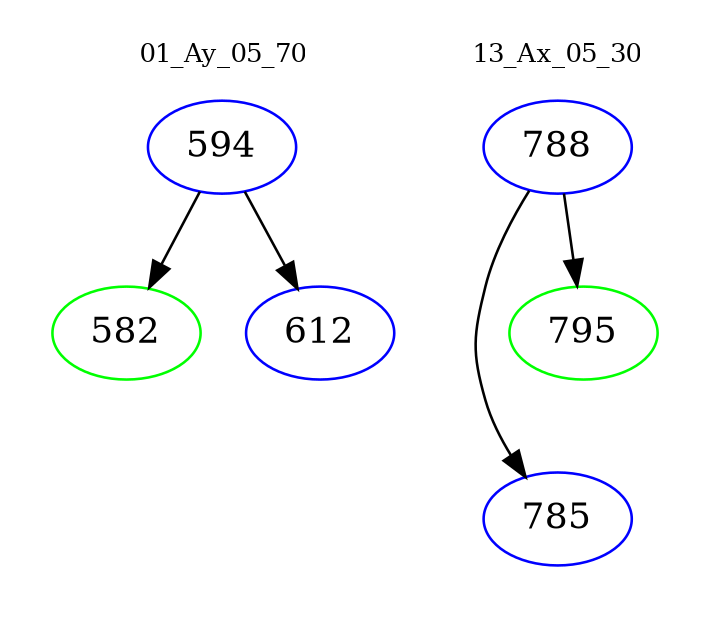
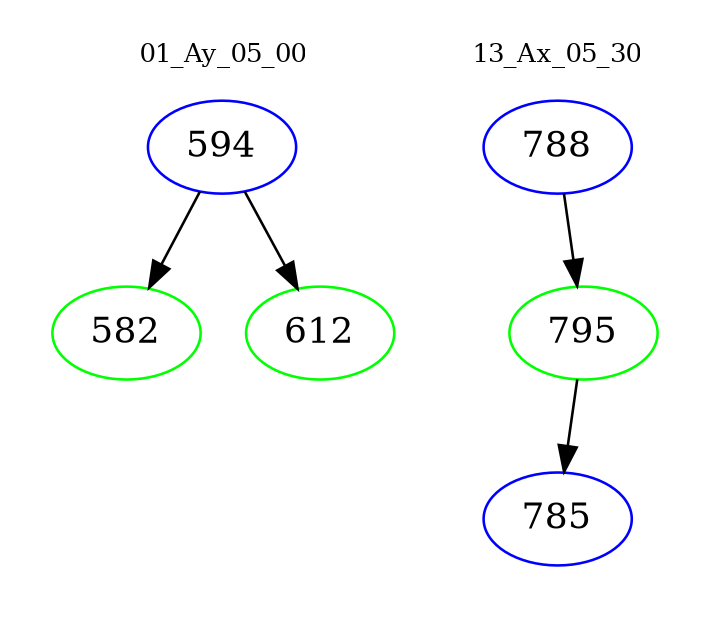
(223, 56) -> (223, 56)
(478, 321) -> (573, 413)
(320, 333) -> (320, 333)
